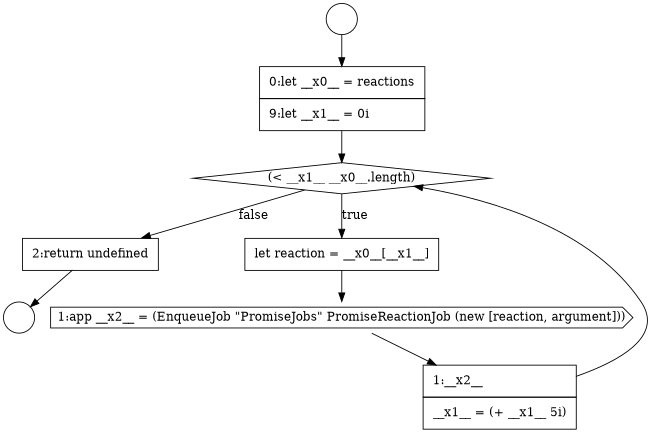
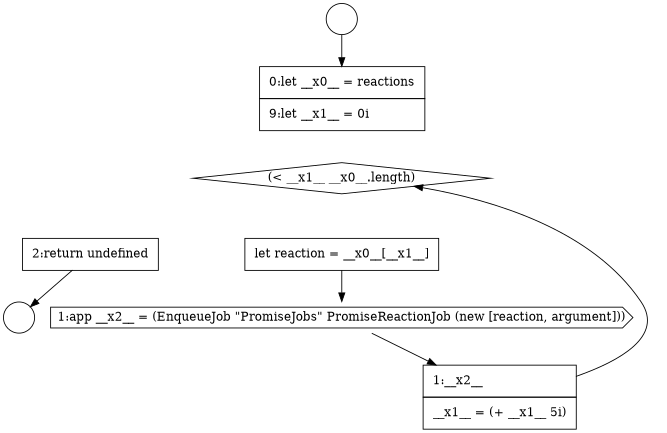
(342, 142) -> none
(342, 212) -> none
(227, 213) -> none
